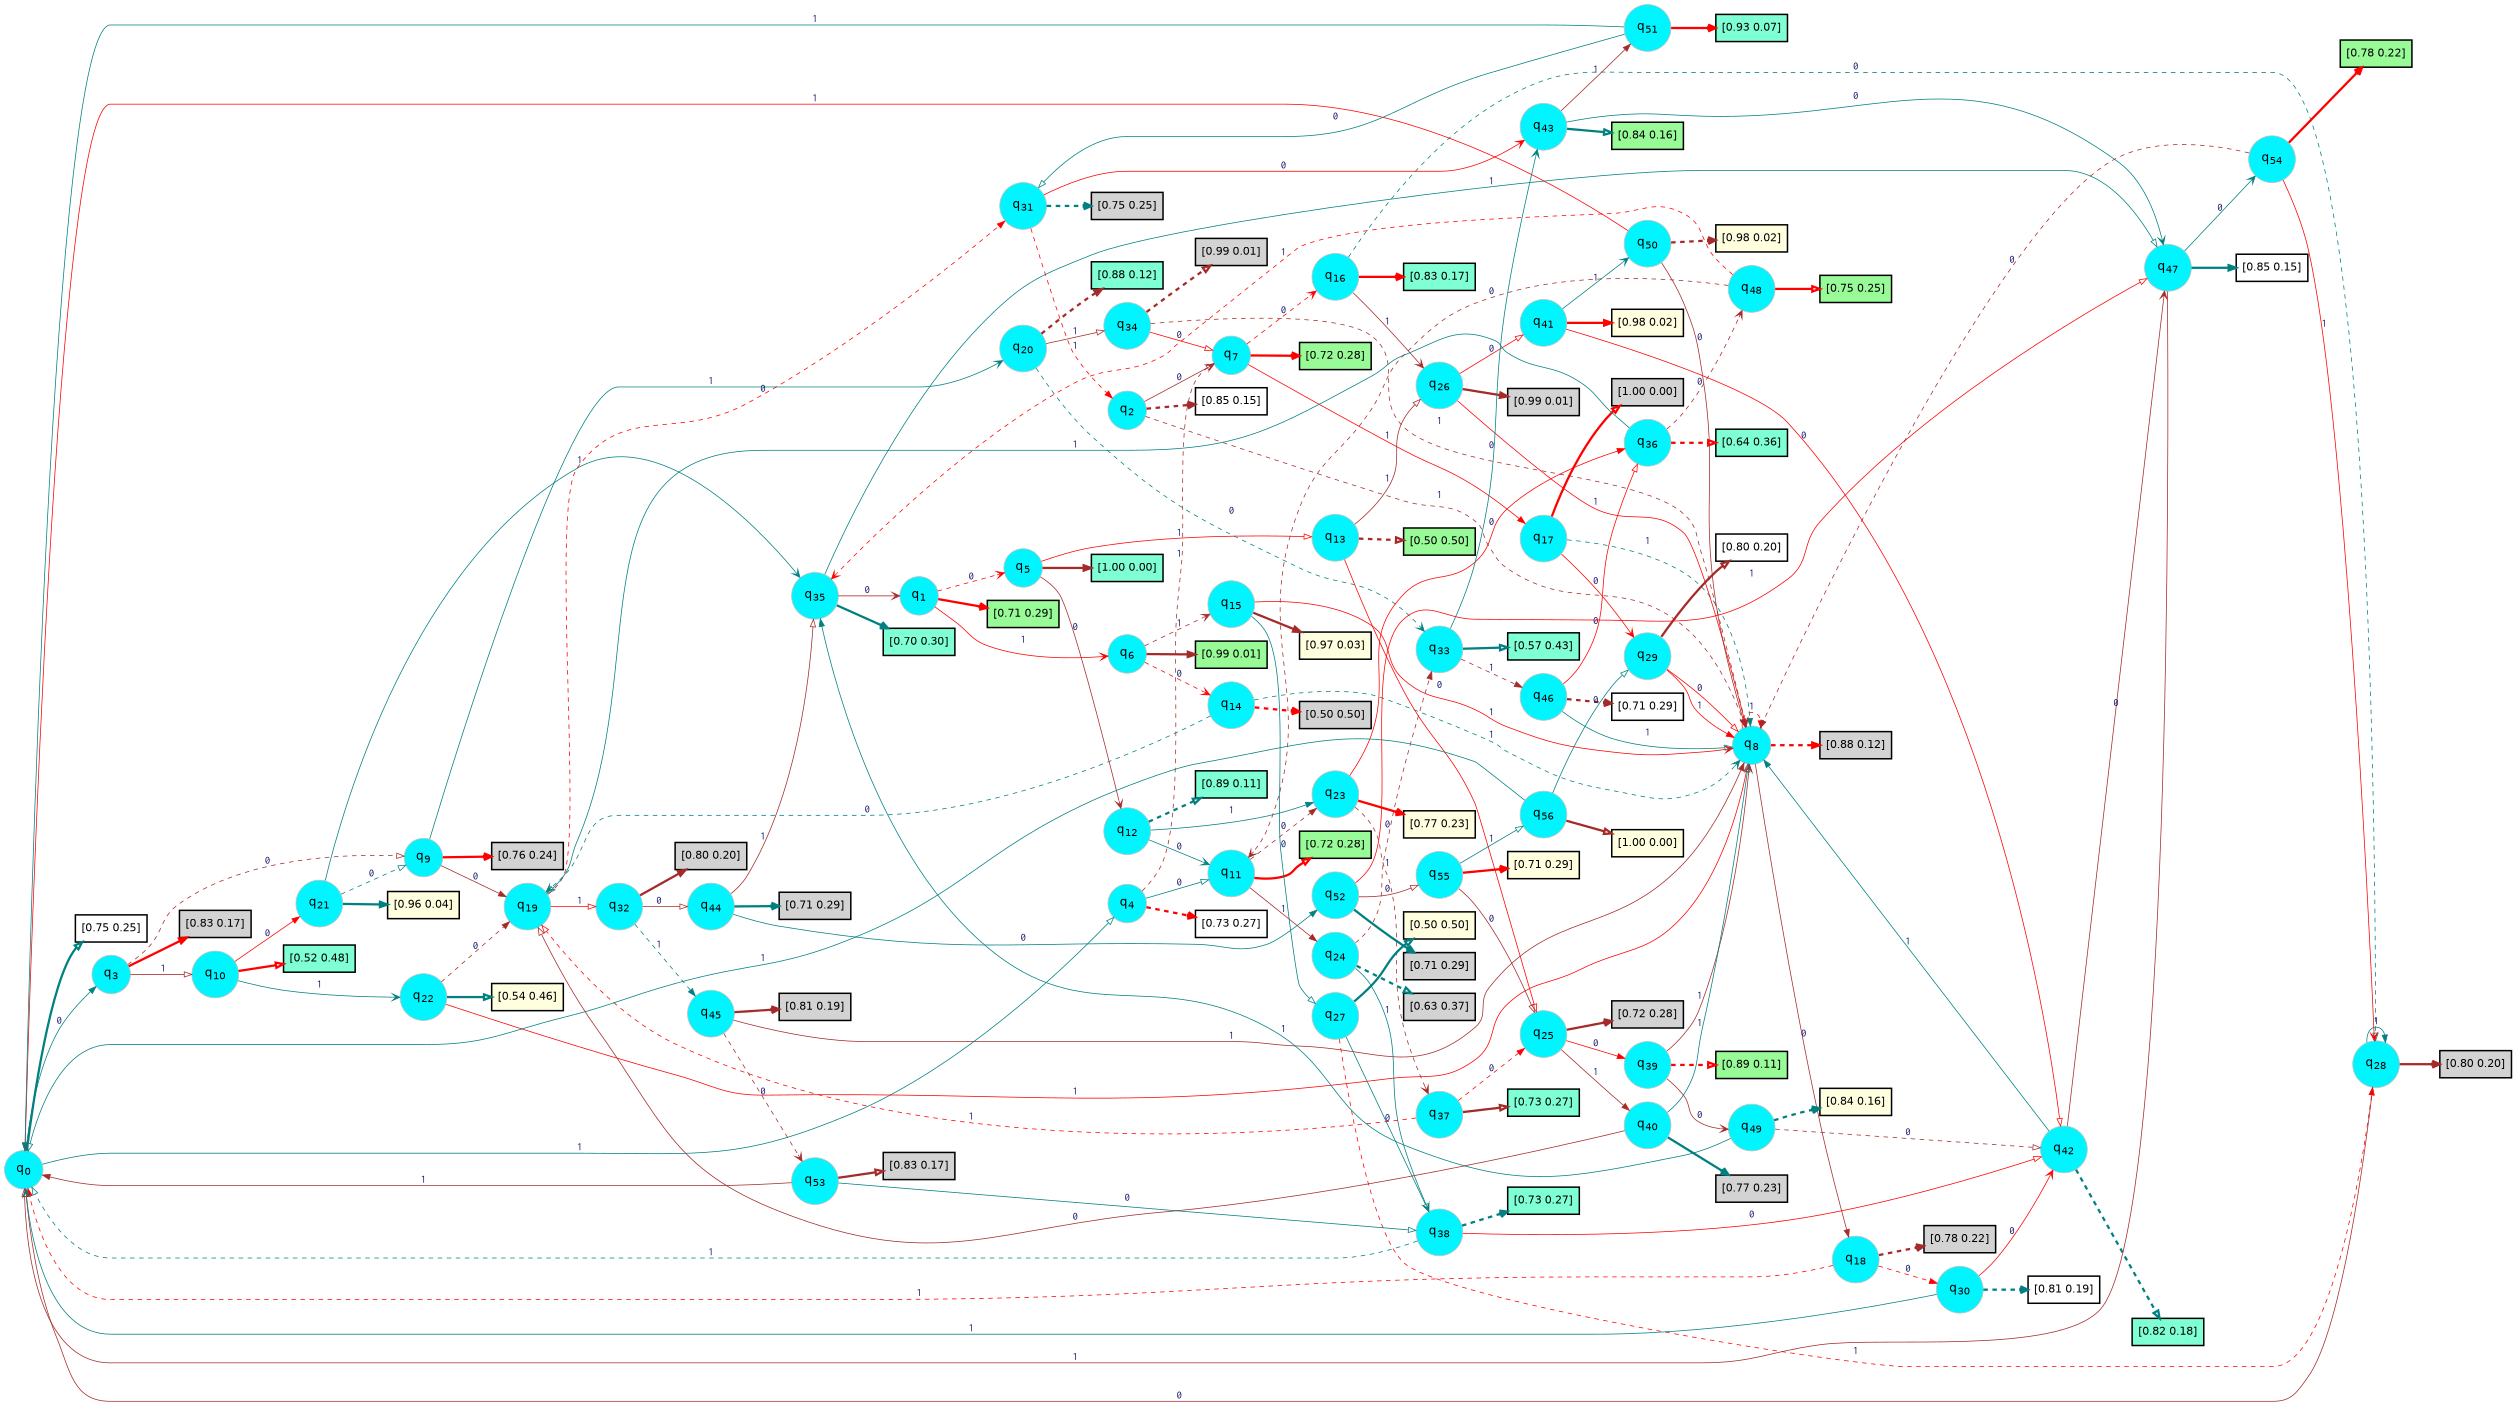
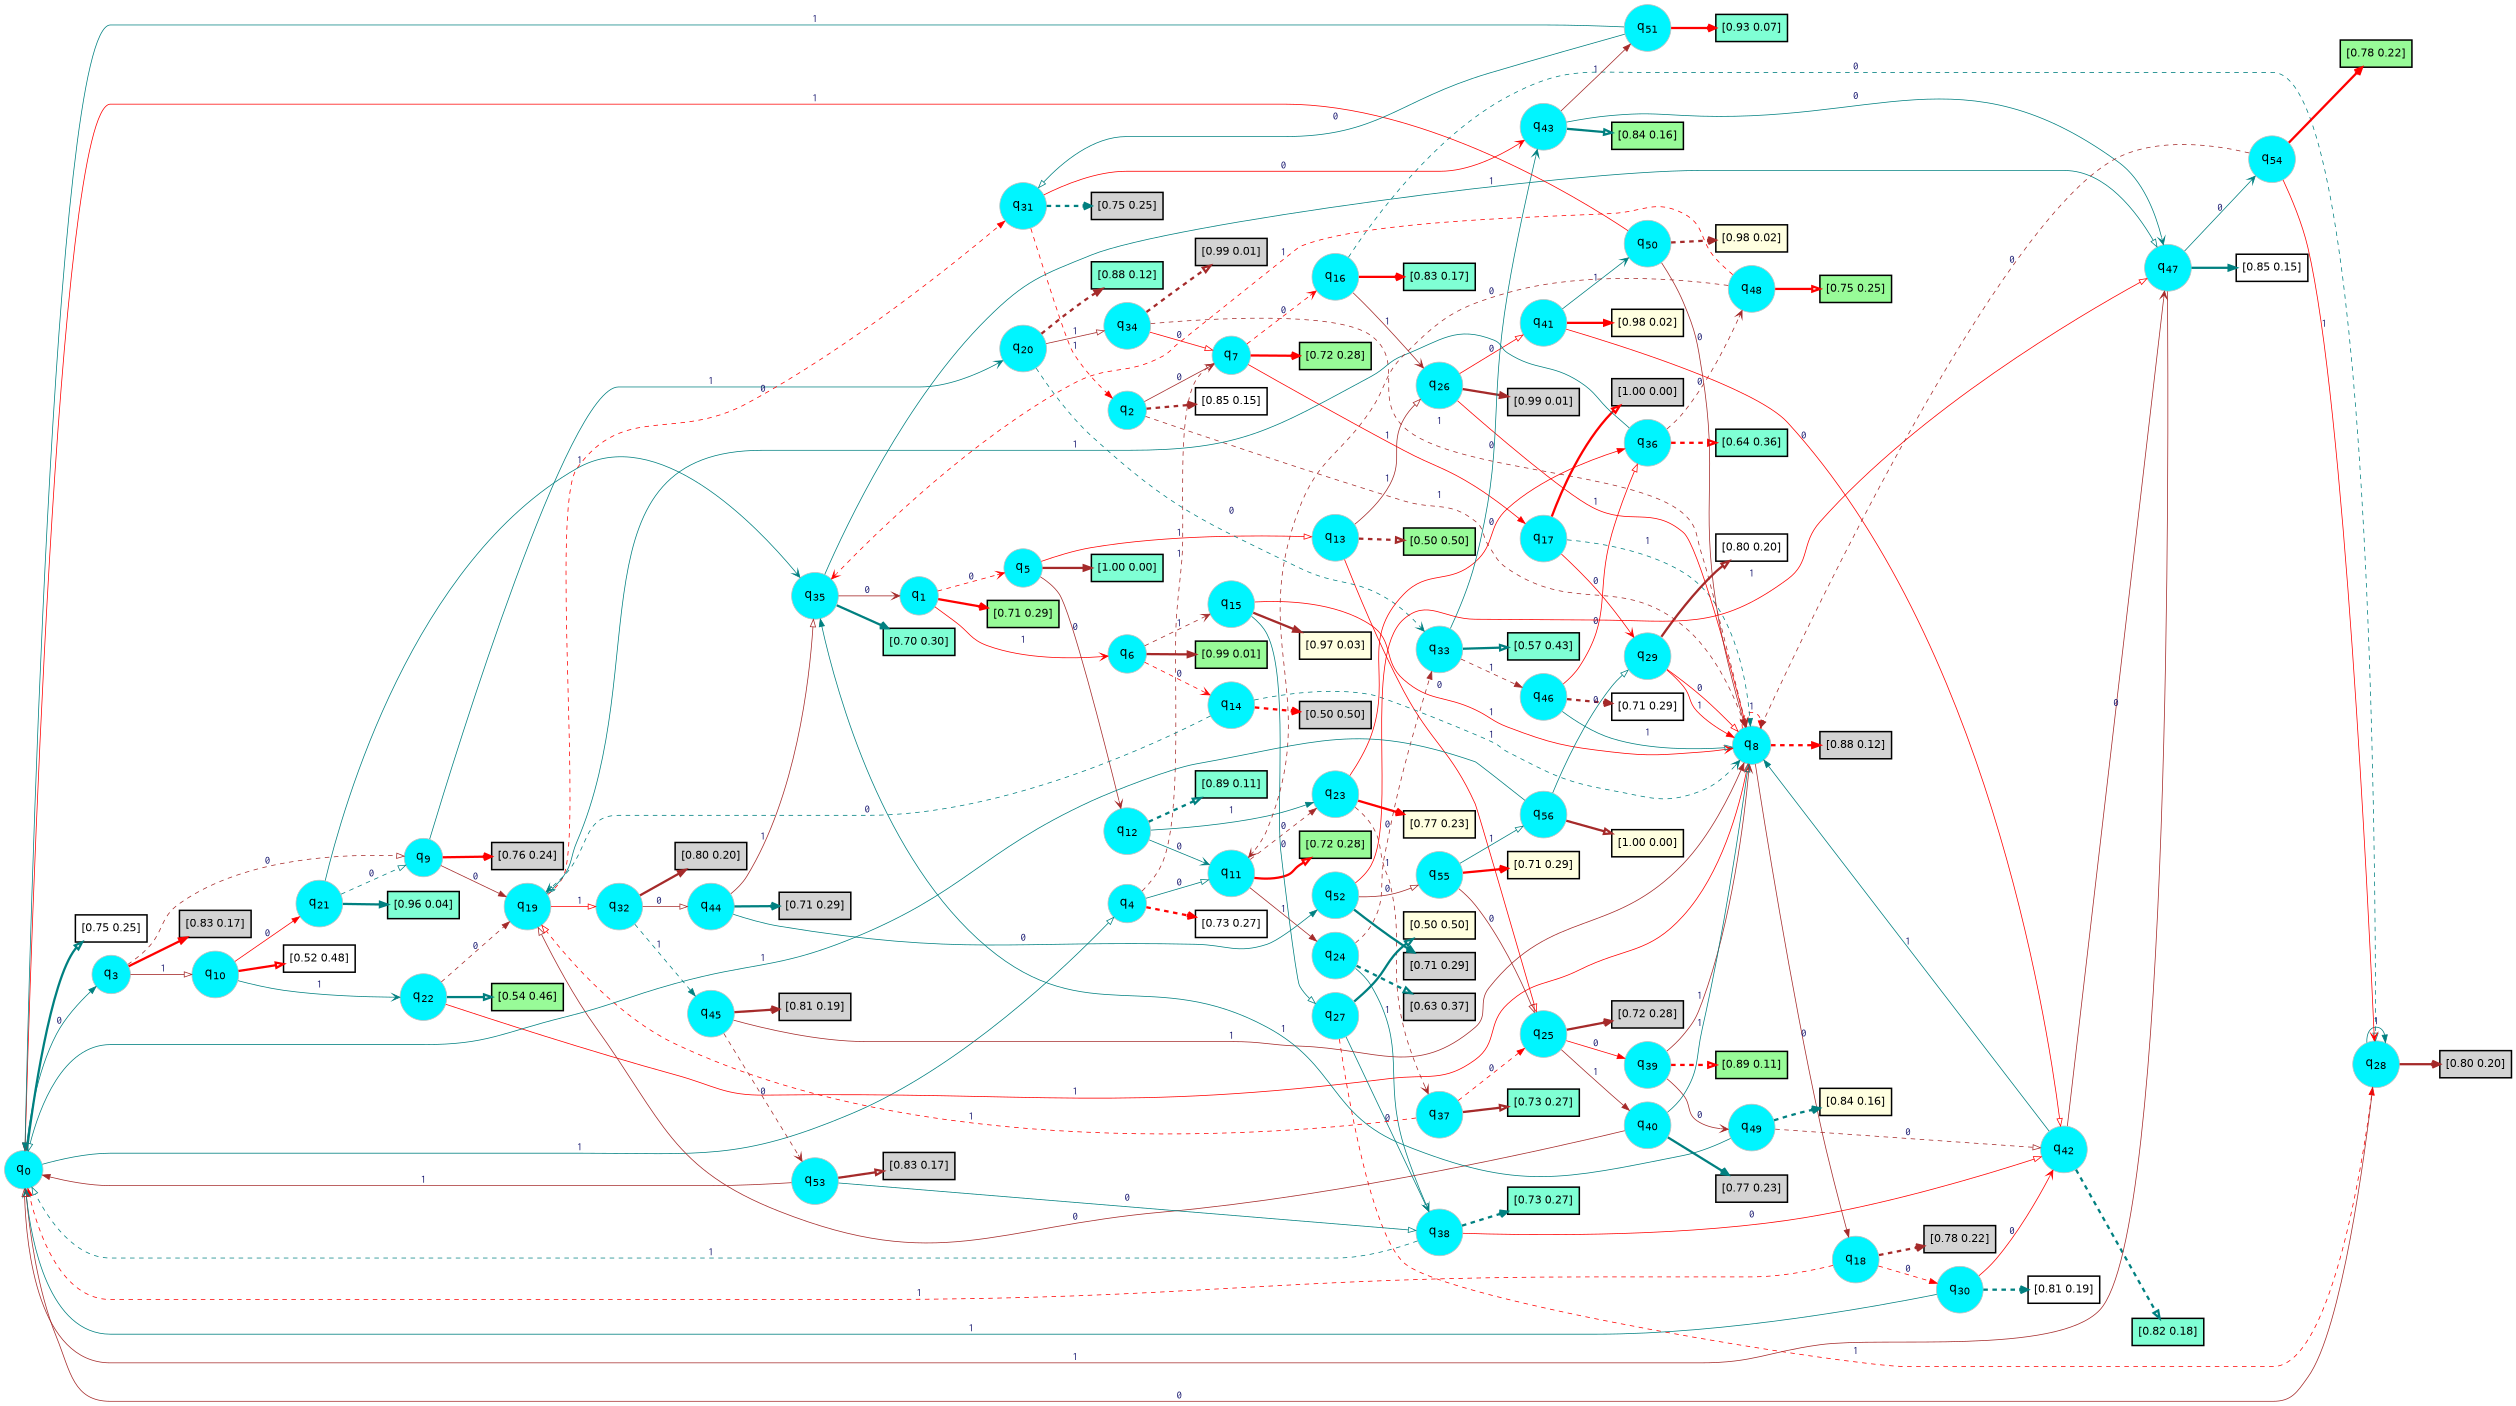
(423, 905) -> (423, 905)
(319, 959) -> (319, 959)
(528, 997) -> (528, 997)
